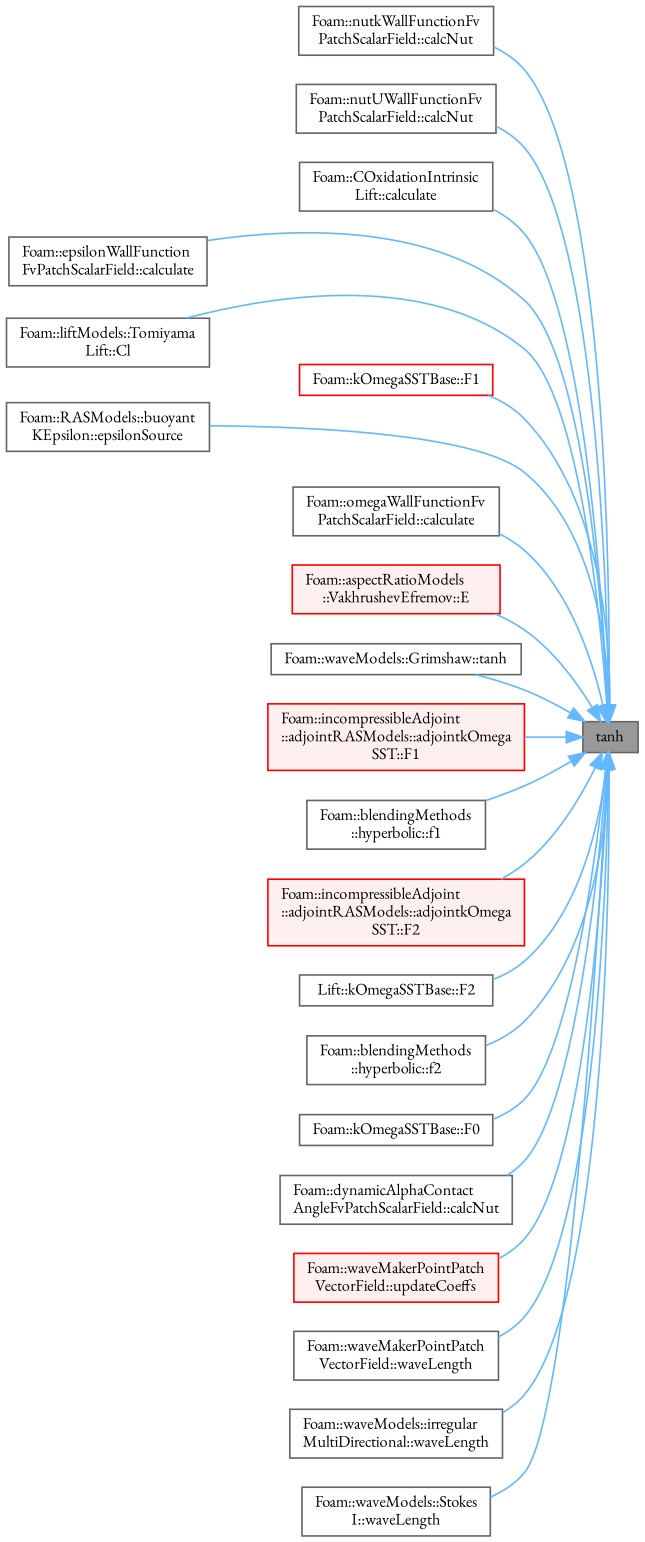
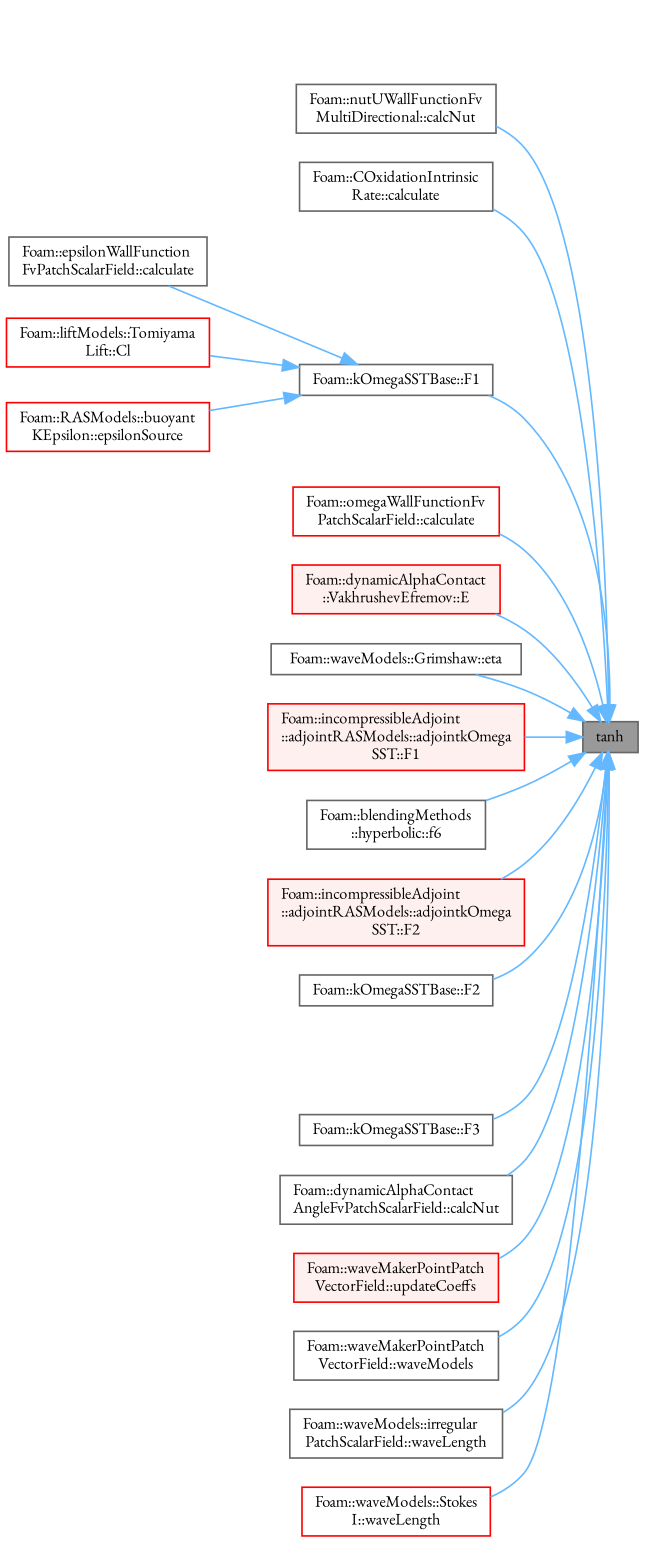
(396, 31) -> none
(396, 109) -> (396, 109)
(396, 187) -> (396, 187)
(548, 336) -> (255, 322)
(108, 343) -> (108, 343)
(530, 356) -> (246, 360)
(396, 380) -> (396, 380)
(108, 427) -> (108, 427)
(495, 457) -> (247, 404)
(396, 511) -> (396, 511)
(396, 589) -> (396, 589)
(396, 659) -> (396, 659)
(396, 825) -> (396, 825)
(396, 990) -> (396, 990)
(396, 1060) -> none
(396, 1130) -> (396, 1130)
(396, 1356) -> (396, 1356)
(396, 1434) -> (396, 1434)
(396, 1512) -> (396, 1512)
